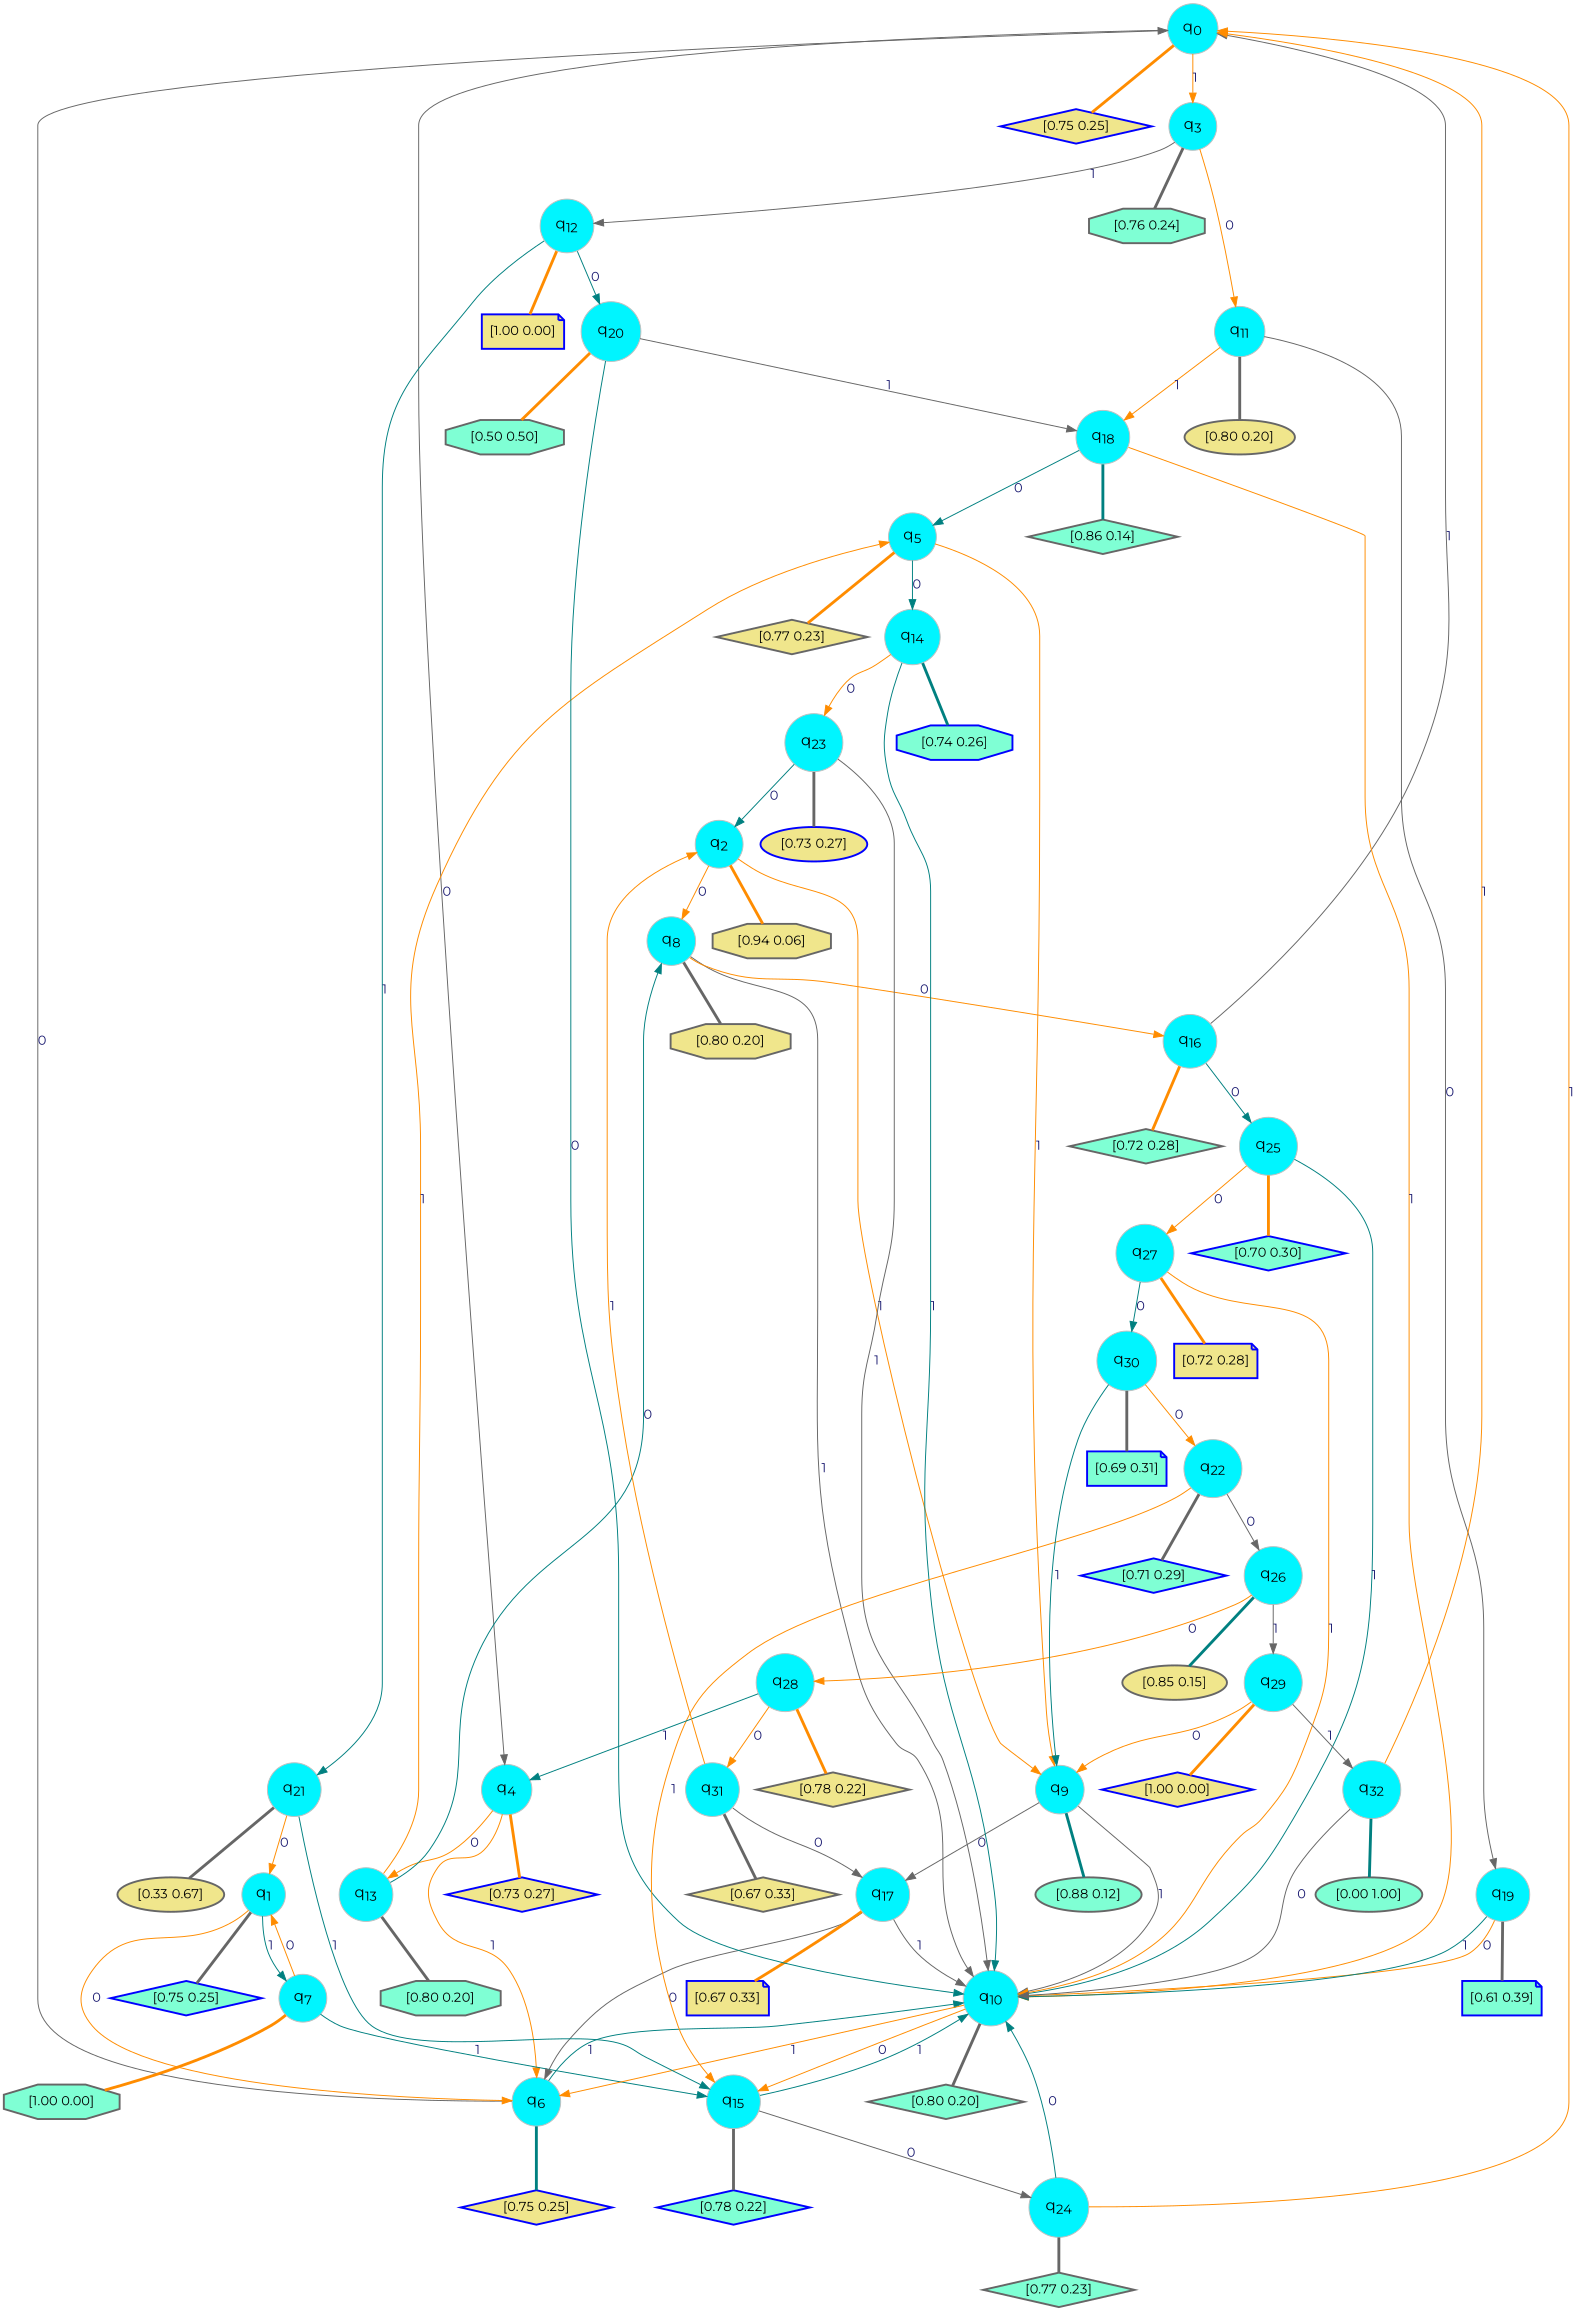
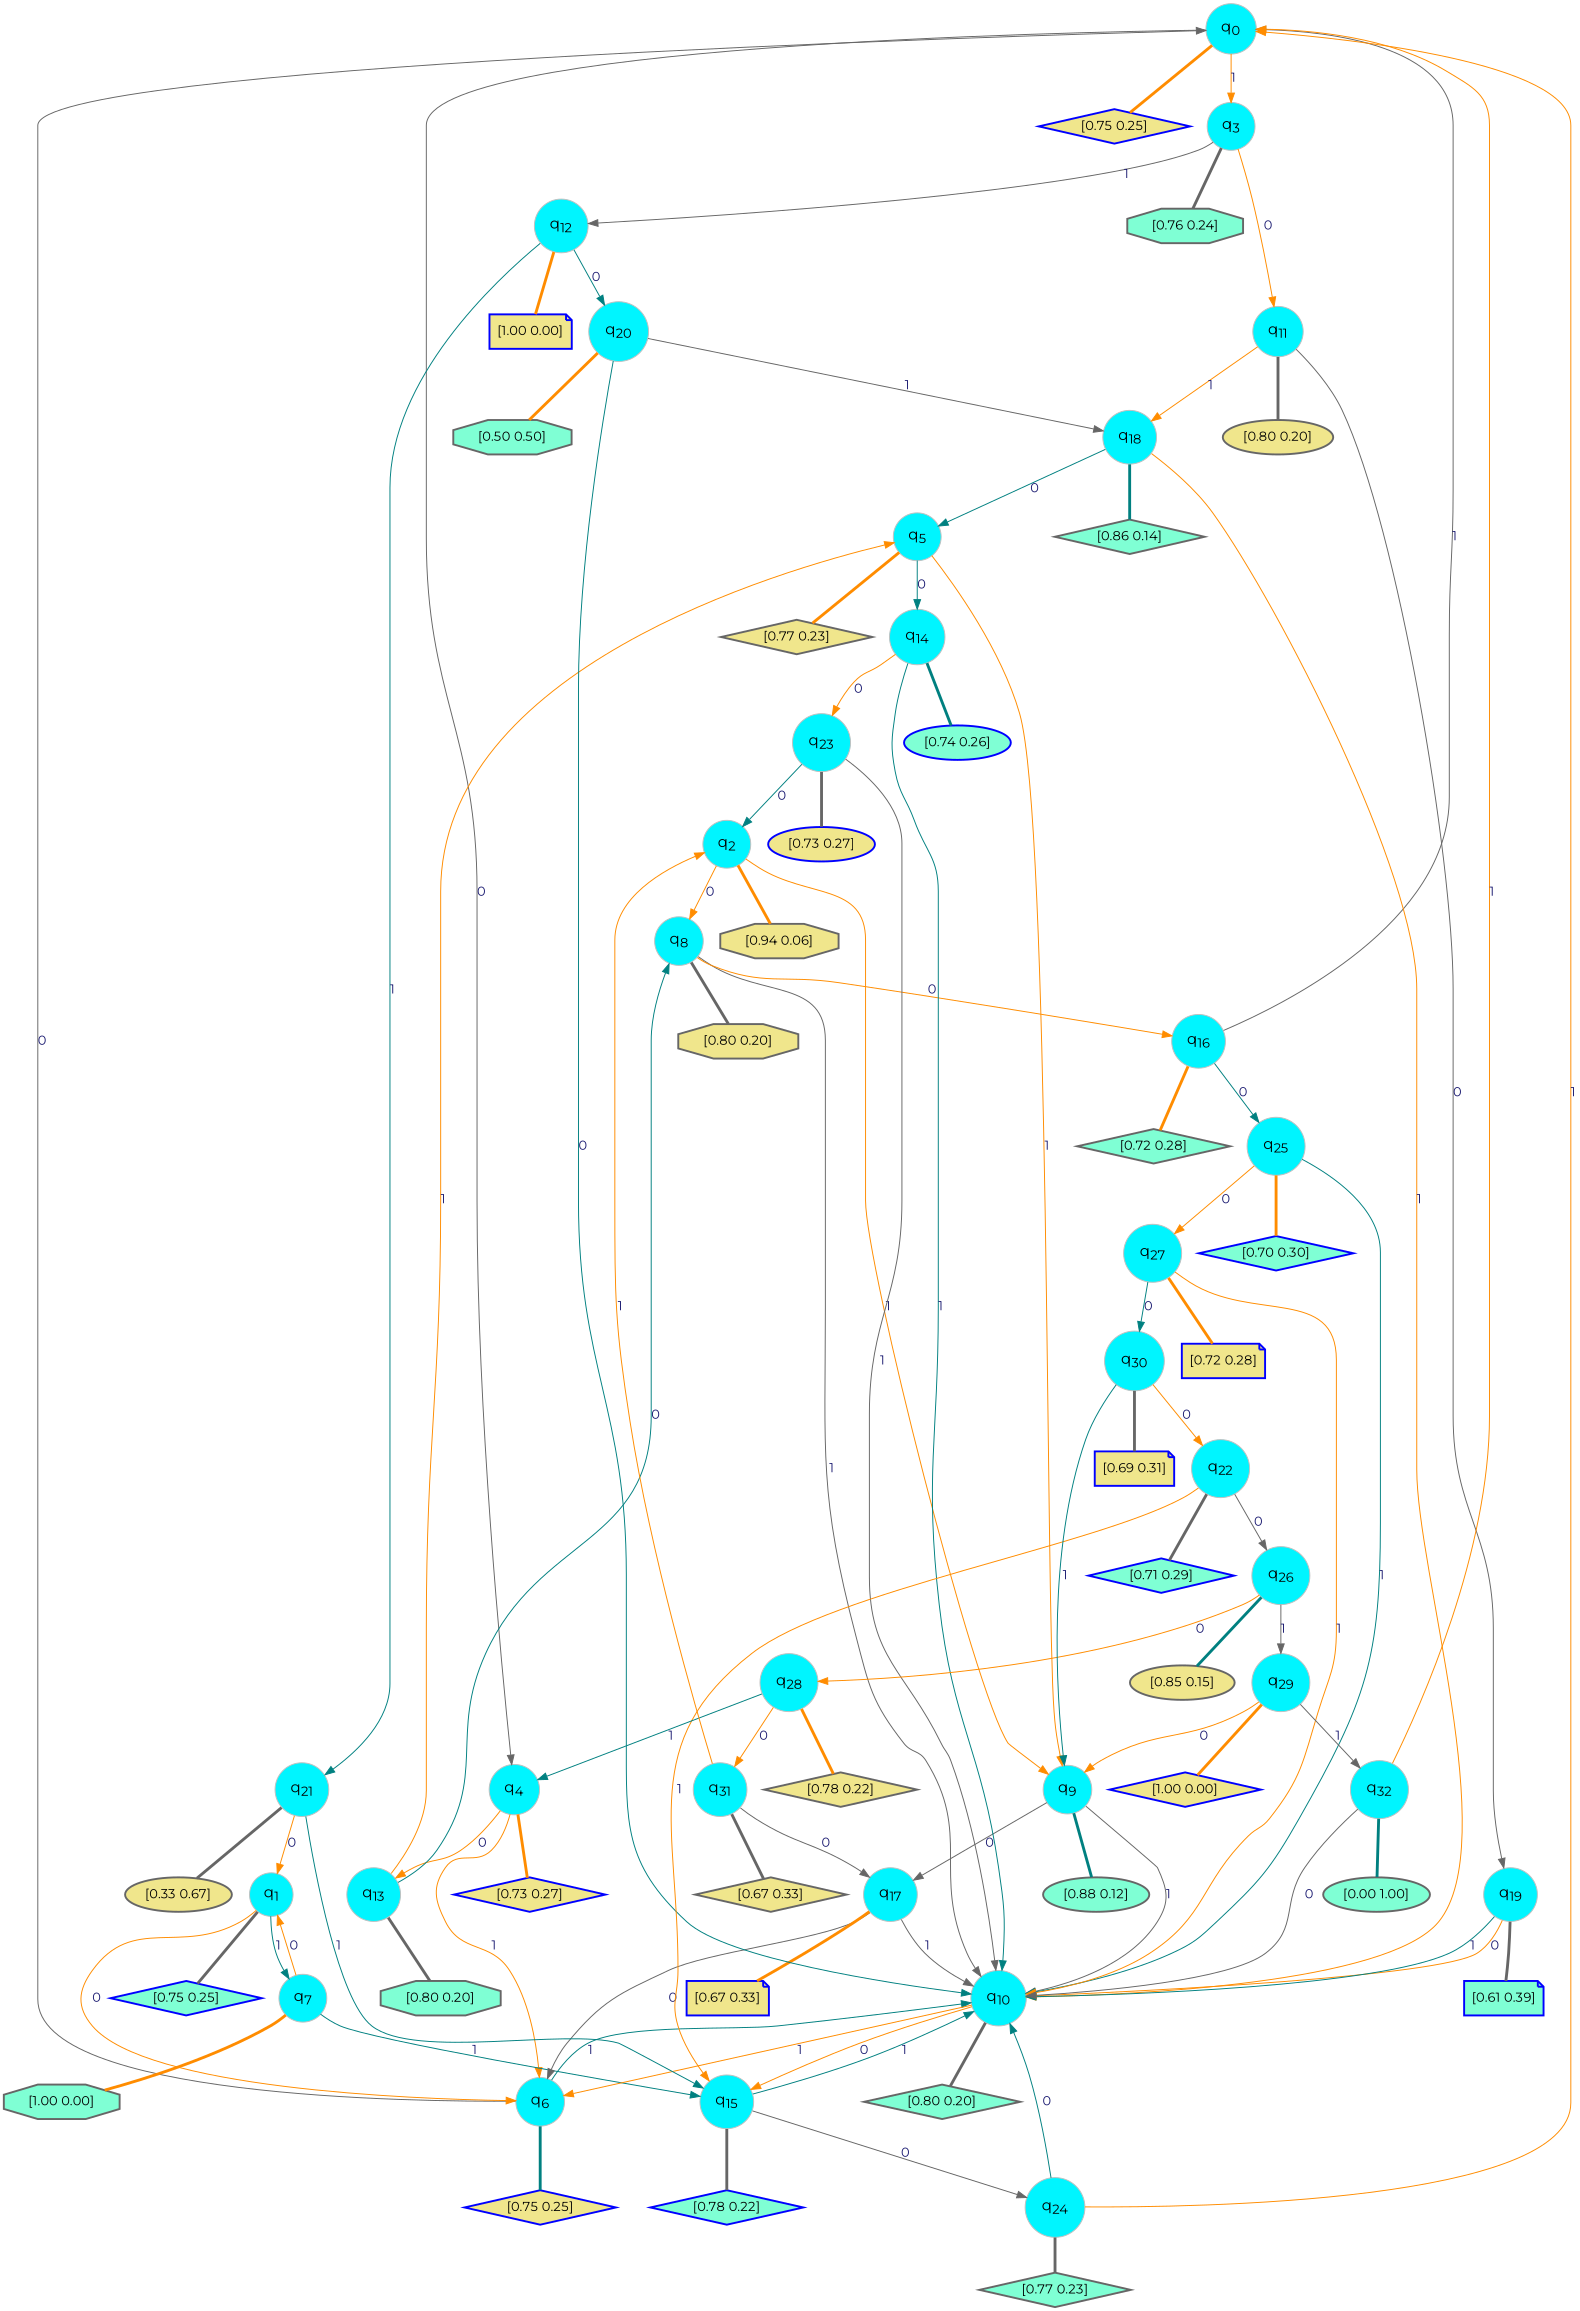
(955, 743) -> (957, 743)
(1127, 1469) -> (1134, 1469)
